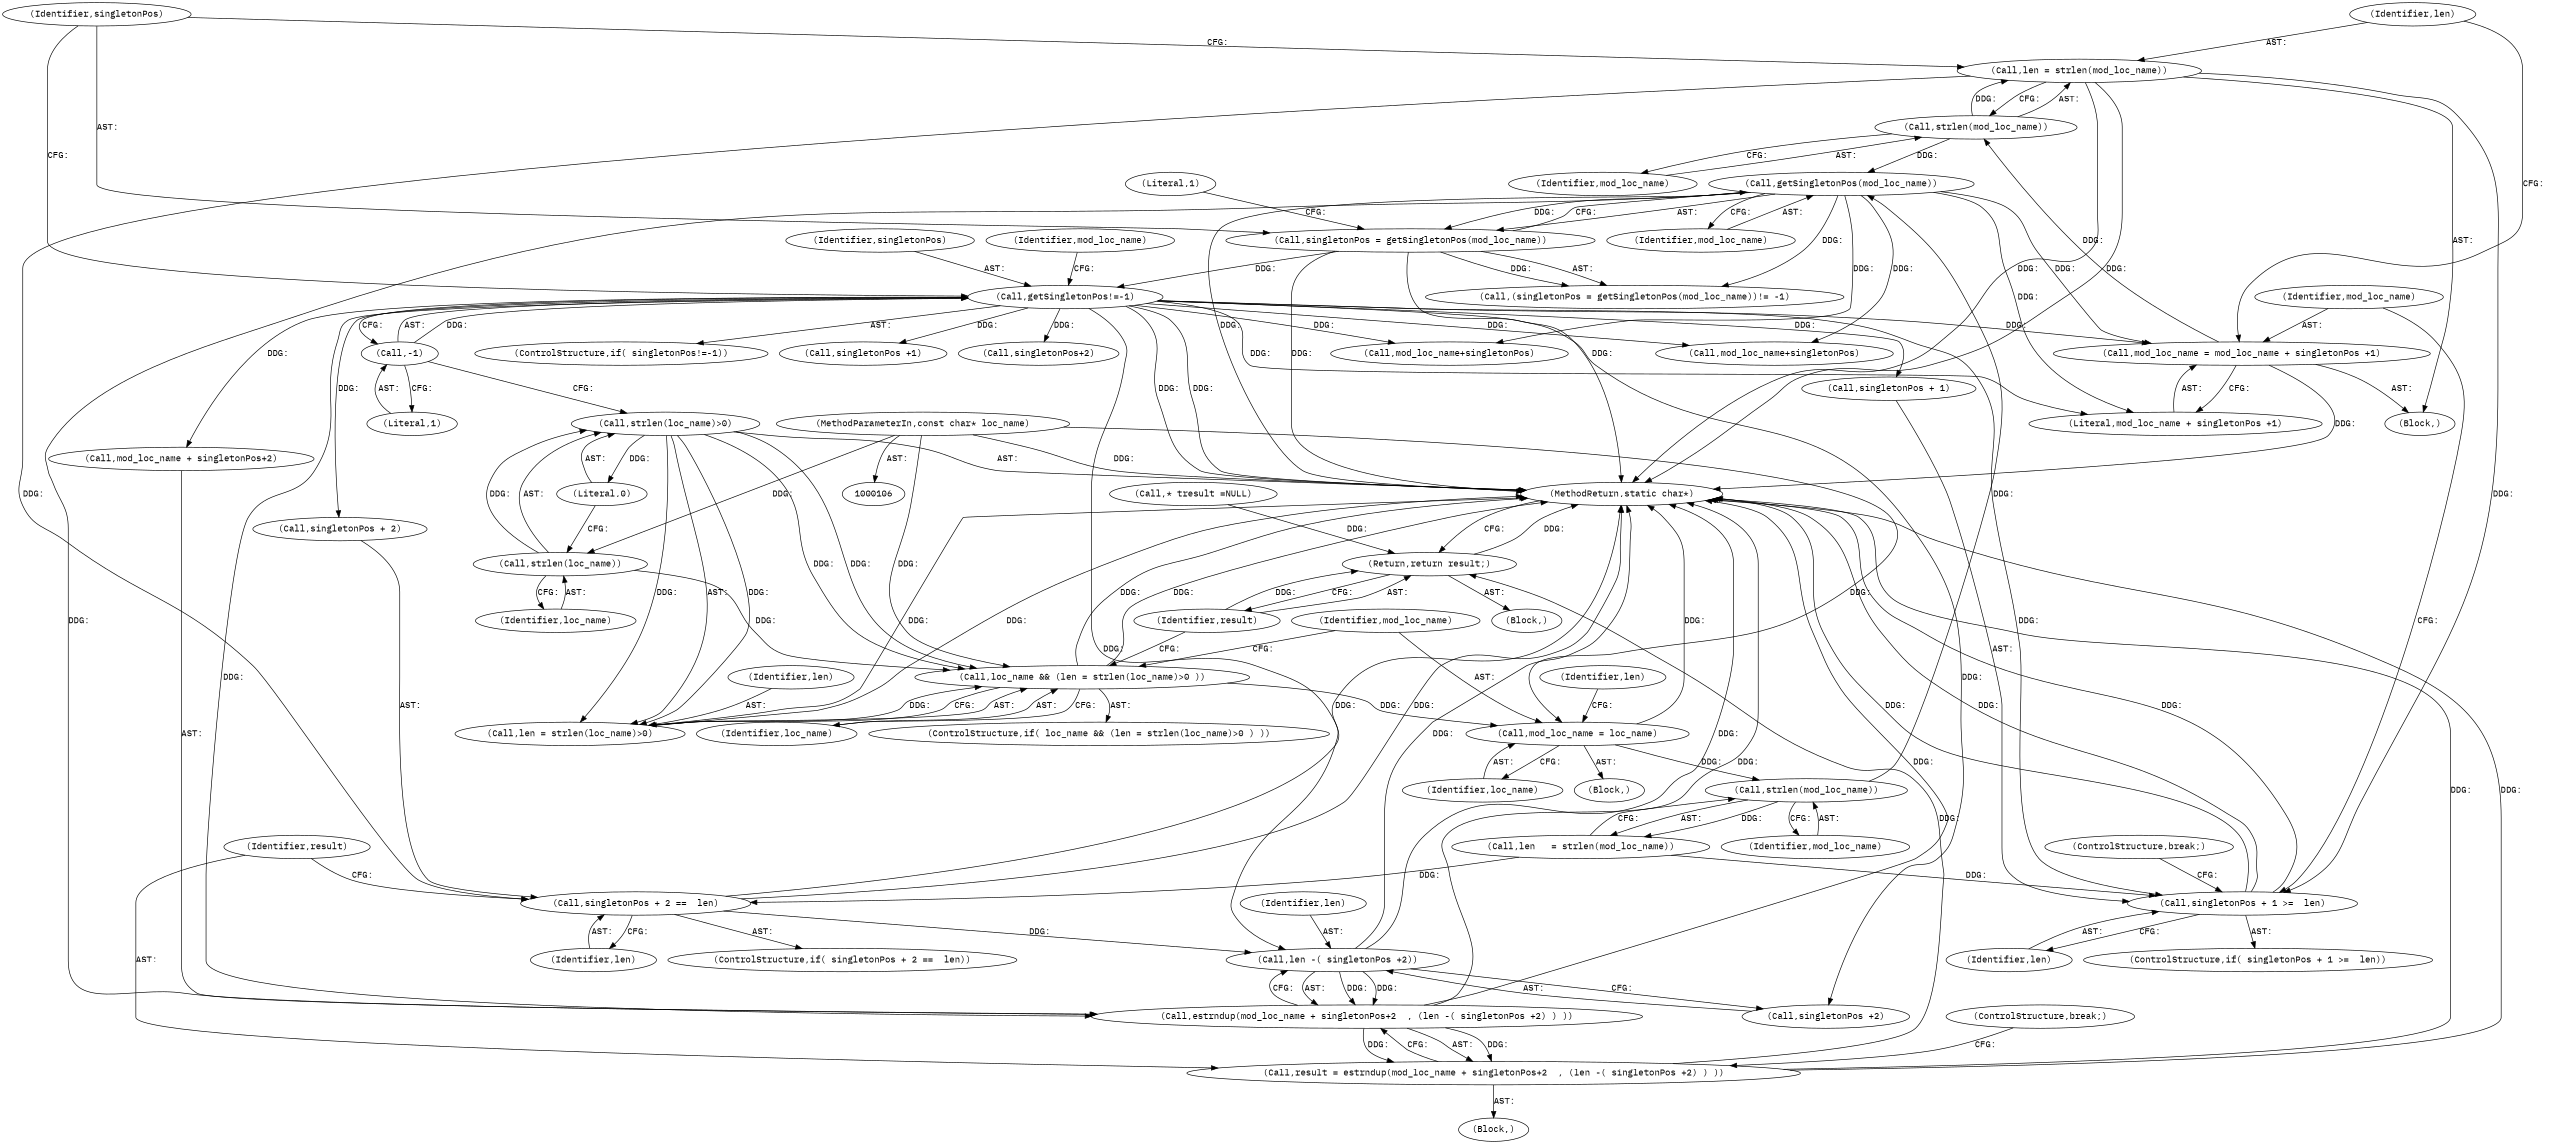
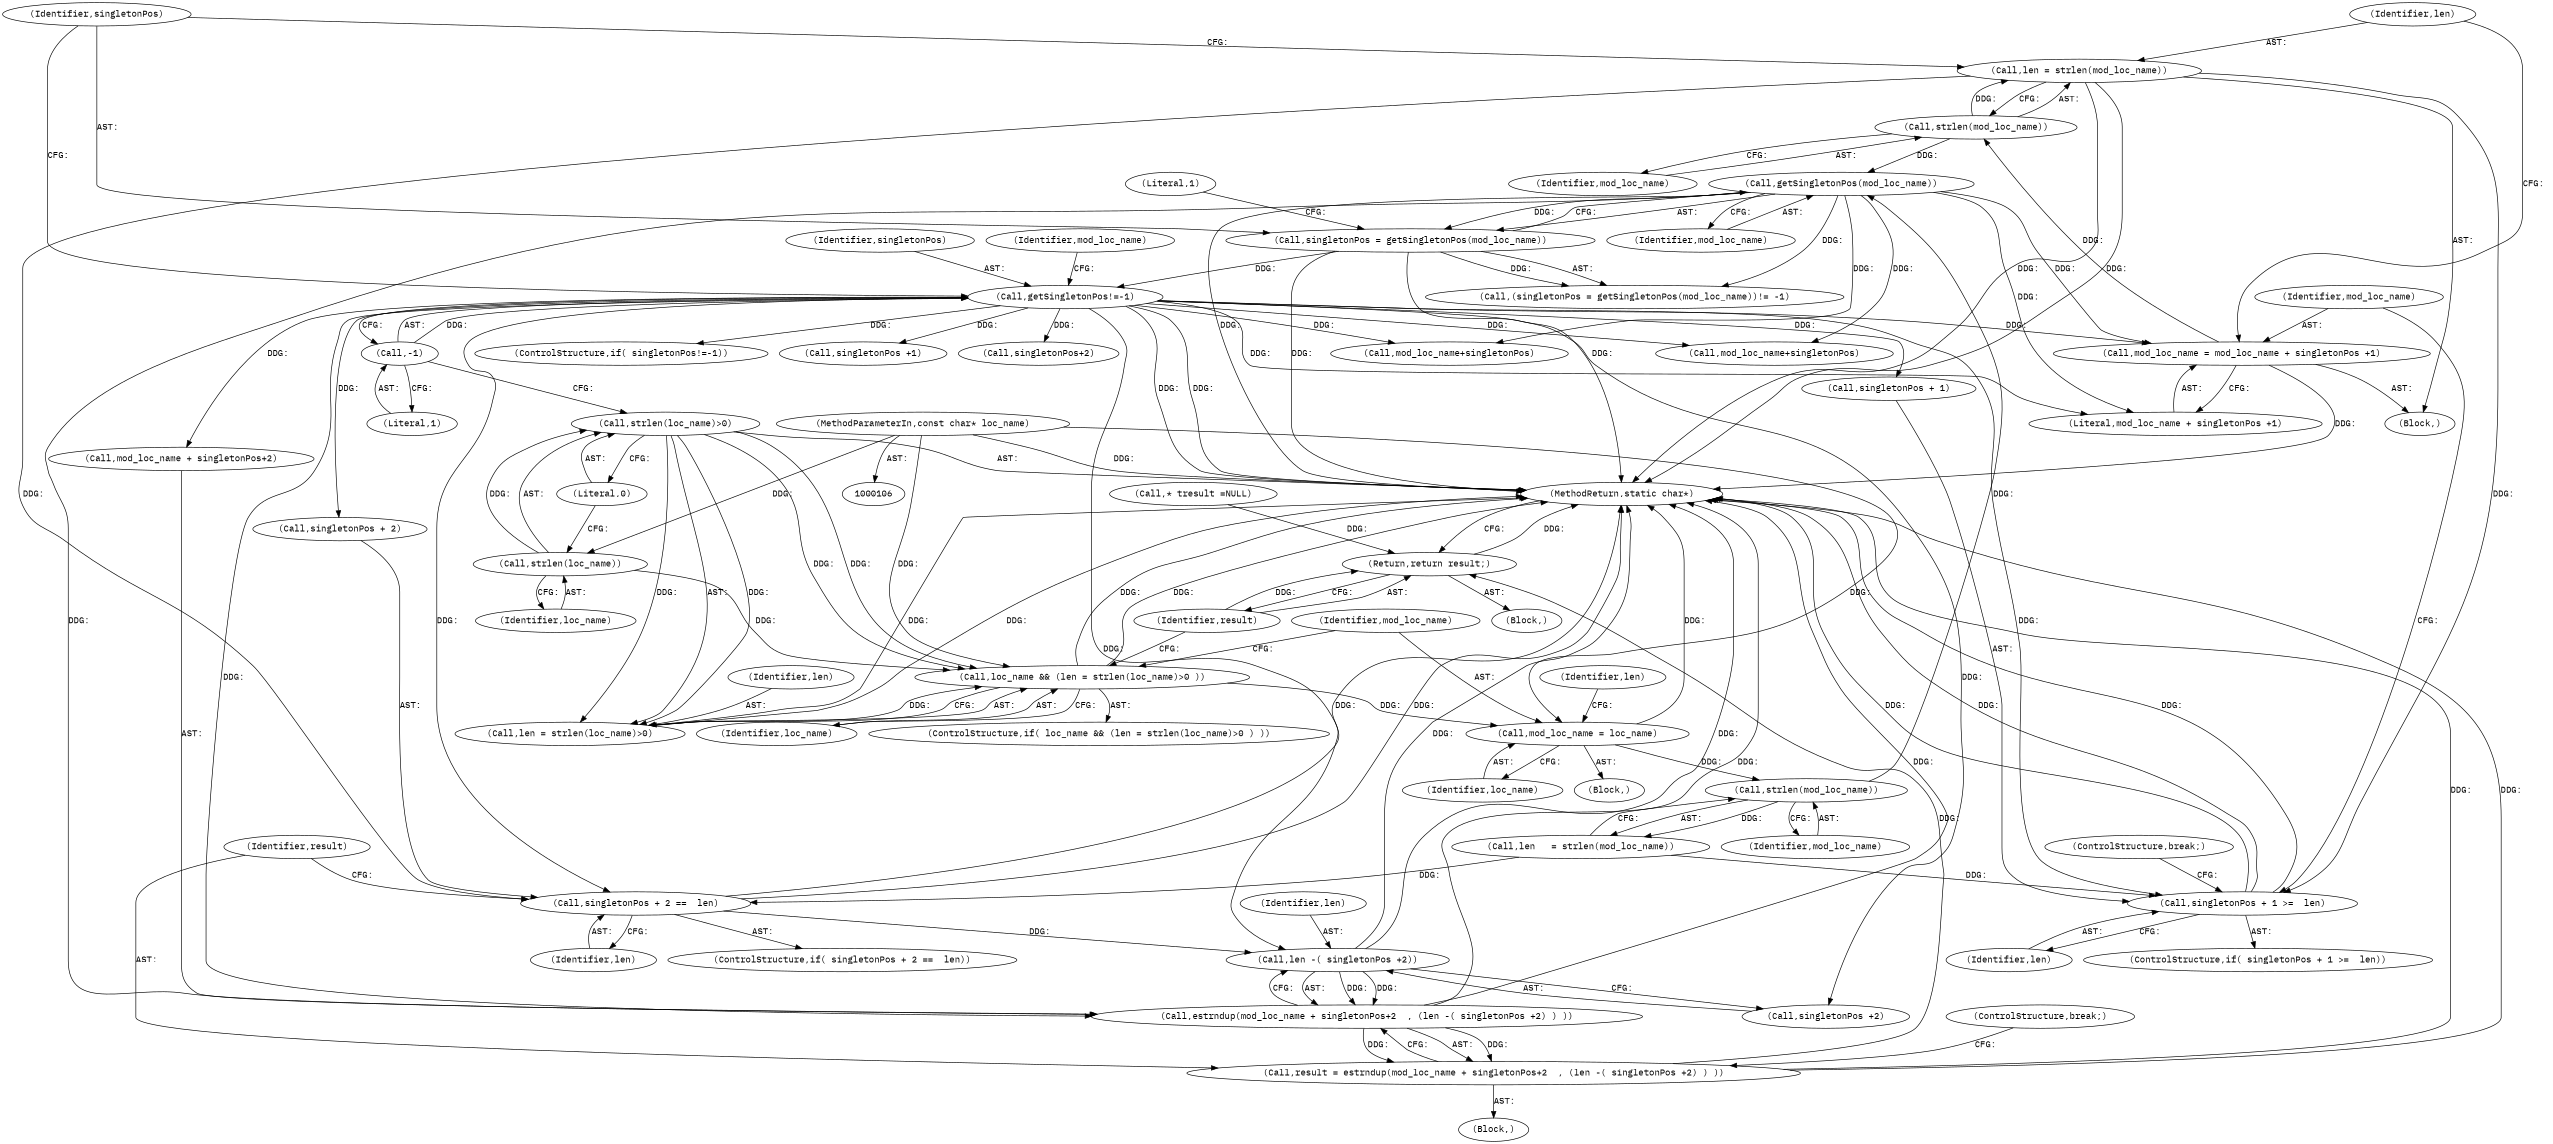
(884, 325) -> (884, 325)
none -> (493, 400)
(643, 459) -> (643, 459)
